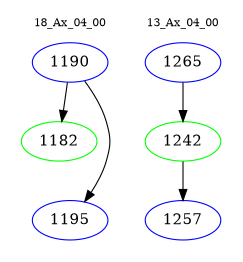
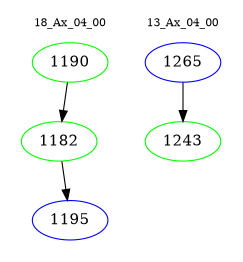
(70, 62) -> (70, 62)
(109, 136) -> (64, 175)
(183, 141) -> (183, 141)
(183, 220) -> none
